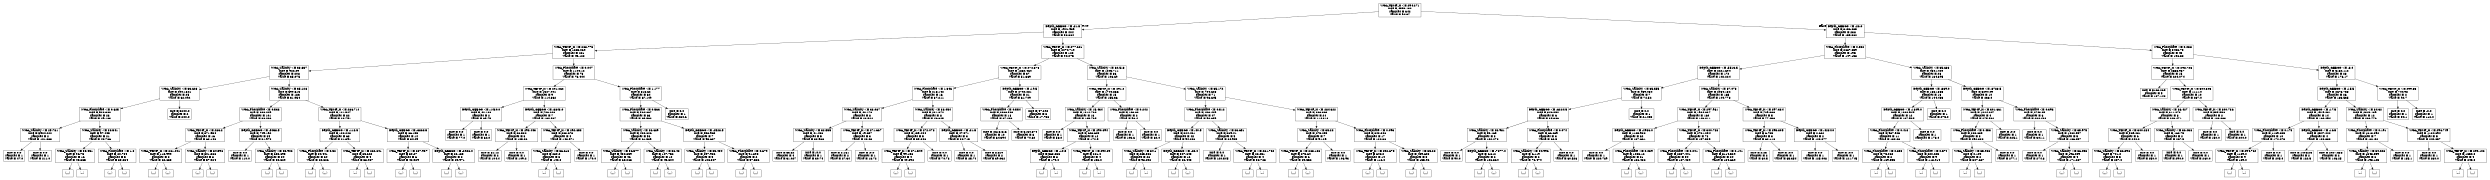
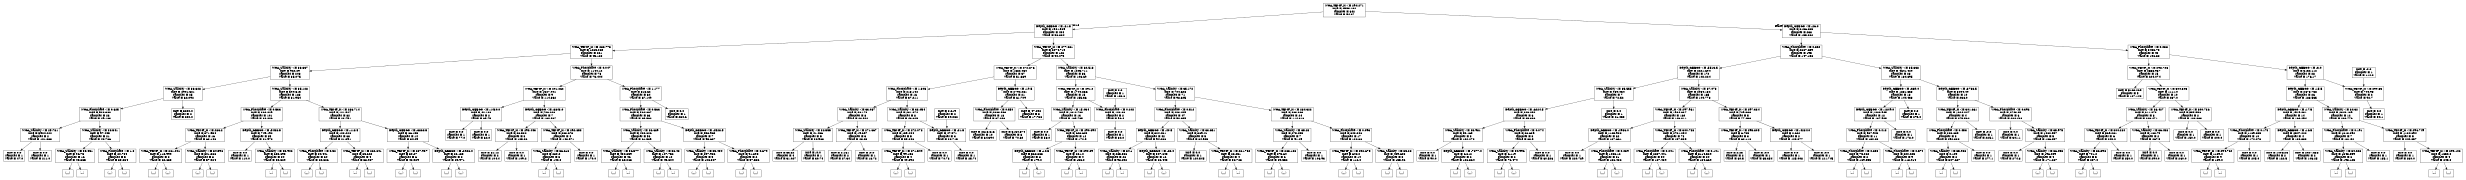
(2411, 104) -> (2364, 81)
(1127, 124) -> (1115, 102)
(1927, 135) -> (1904, 135)
(977, 146) -> (947, 123)
